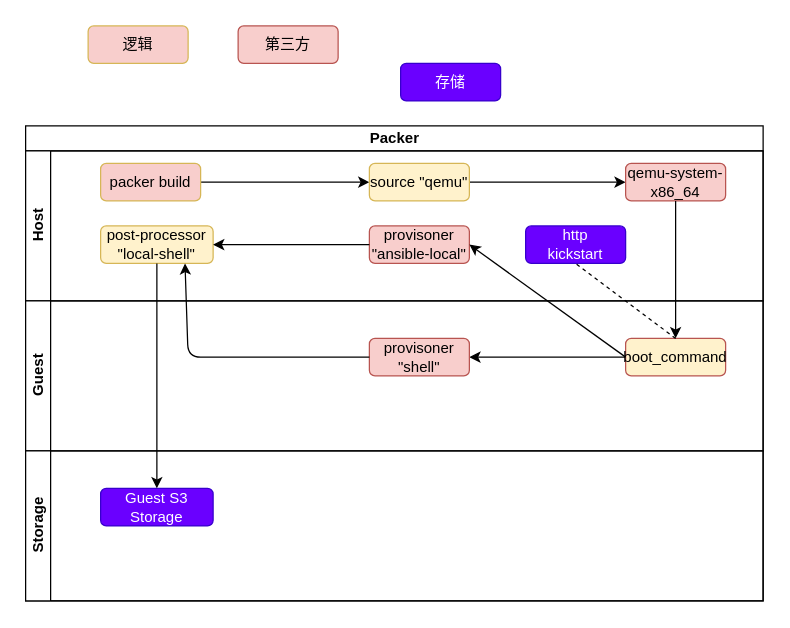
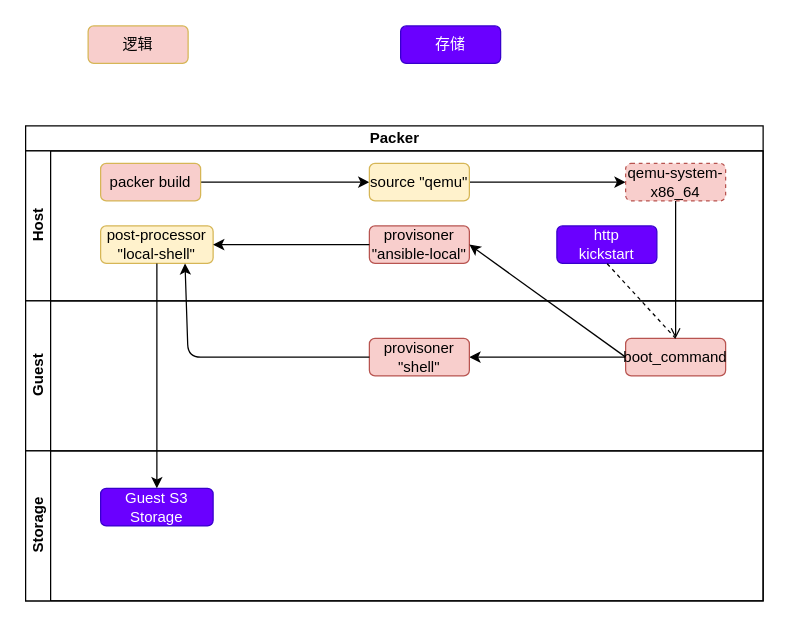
(288, 44) -> none
(451, 82) -> (451, 44)
(676, 182) -> (676, 182)
(576, 244) -> (607, 244)
(676, 328) -> (676, 330)
(676, 357) -> (676, 357)
